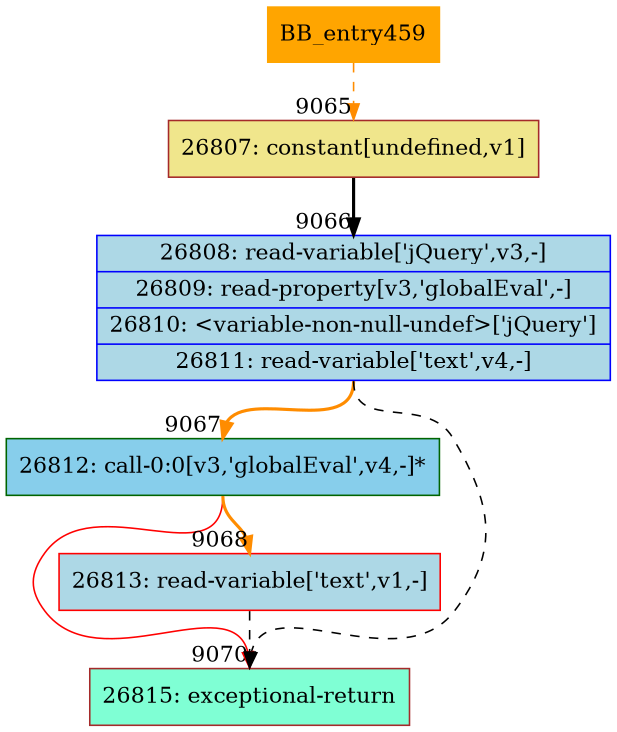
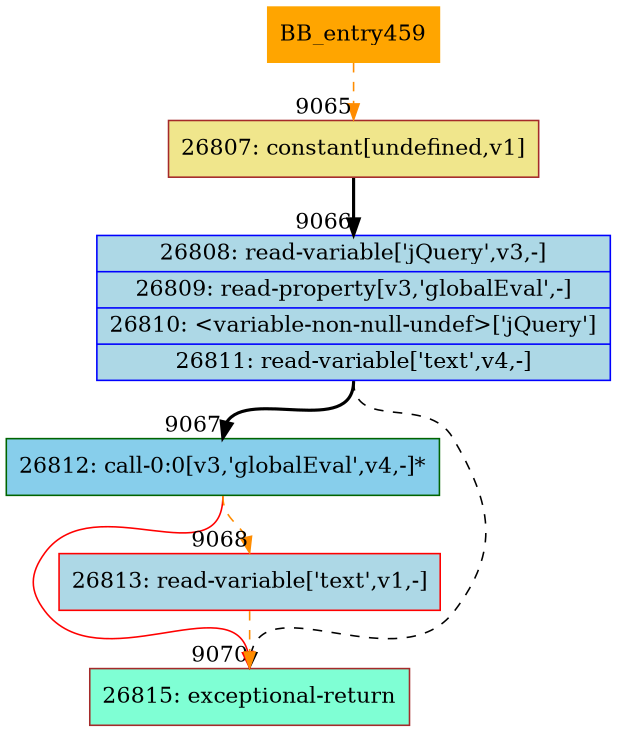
(296, 410) -> (296, 410)
(231, 518) -> (231, 518)
(250, 631) -> (250, 631)
